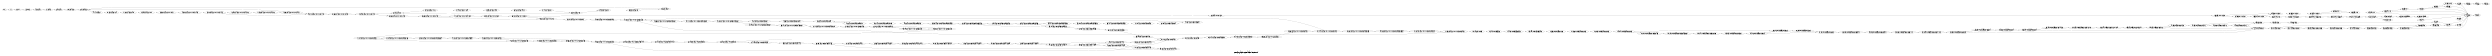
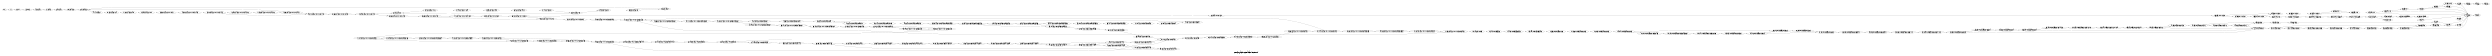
(824, 27) -> (824, 27)
